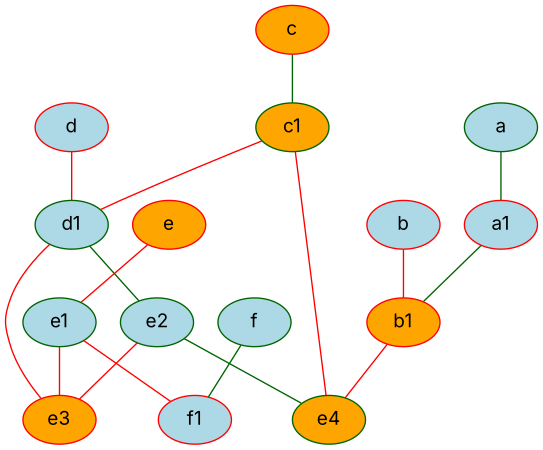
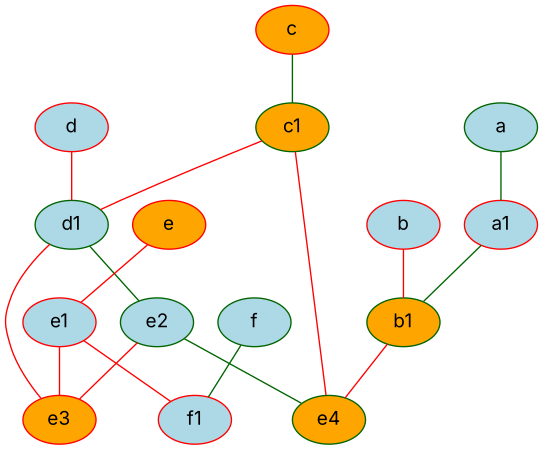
(59, 322) -> (59, 322)
(403, 322) -> (403, 322)
